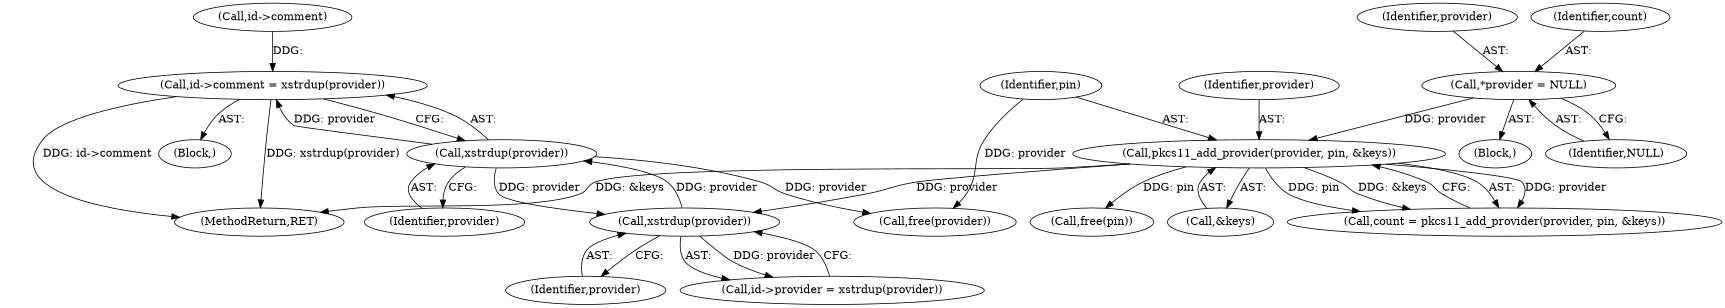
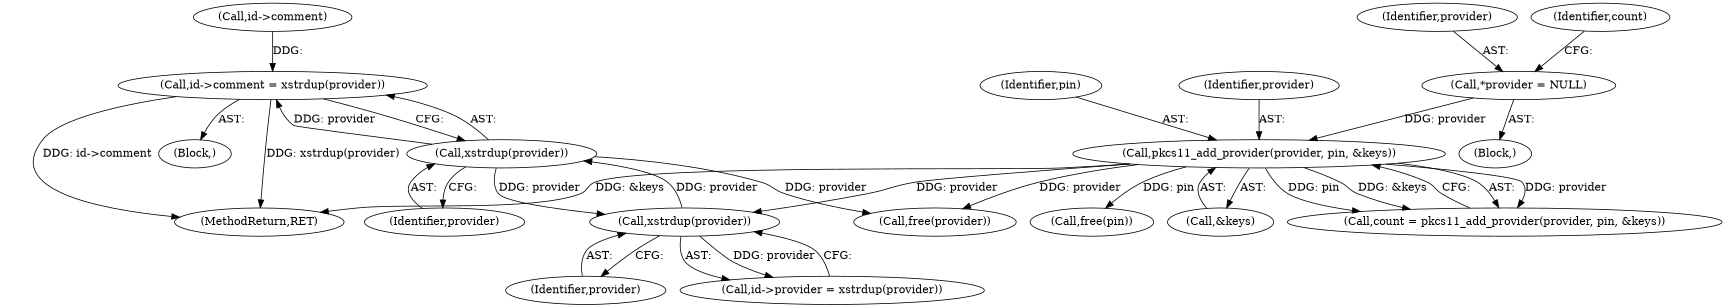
(1580, 51) -> (1580, 51)
(981, 145) -> (1052, 179)
(1616, 154) -> none
